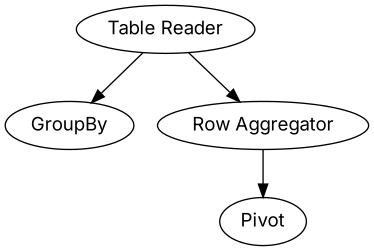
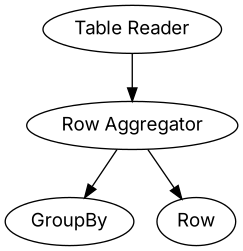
(122, 73) -> (105, 168)
(263, 222) -> (196, 222)
